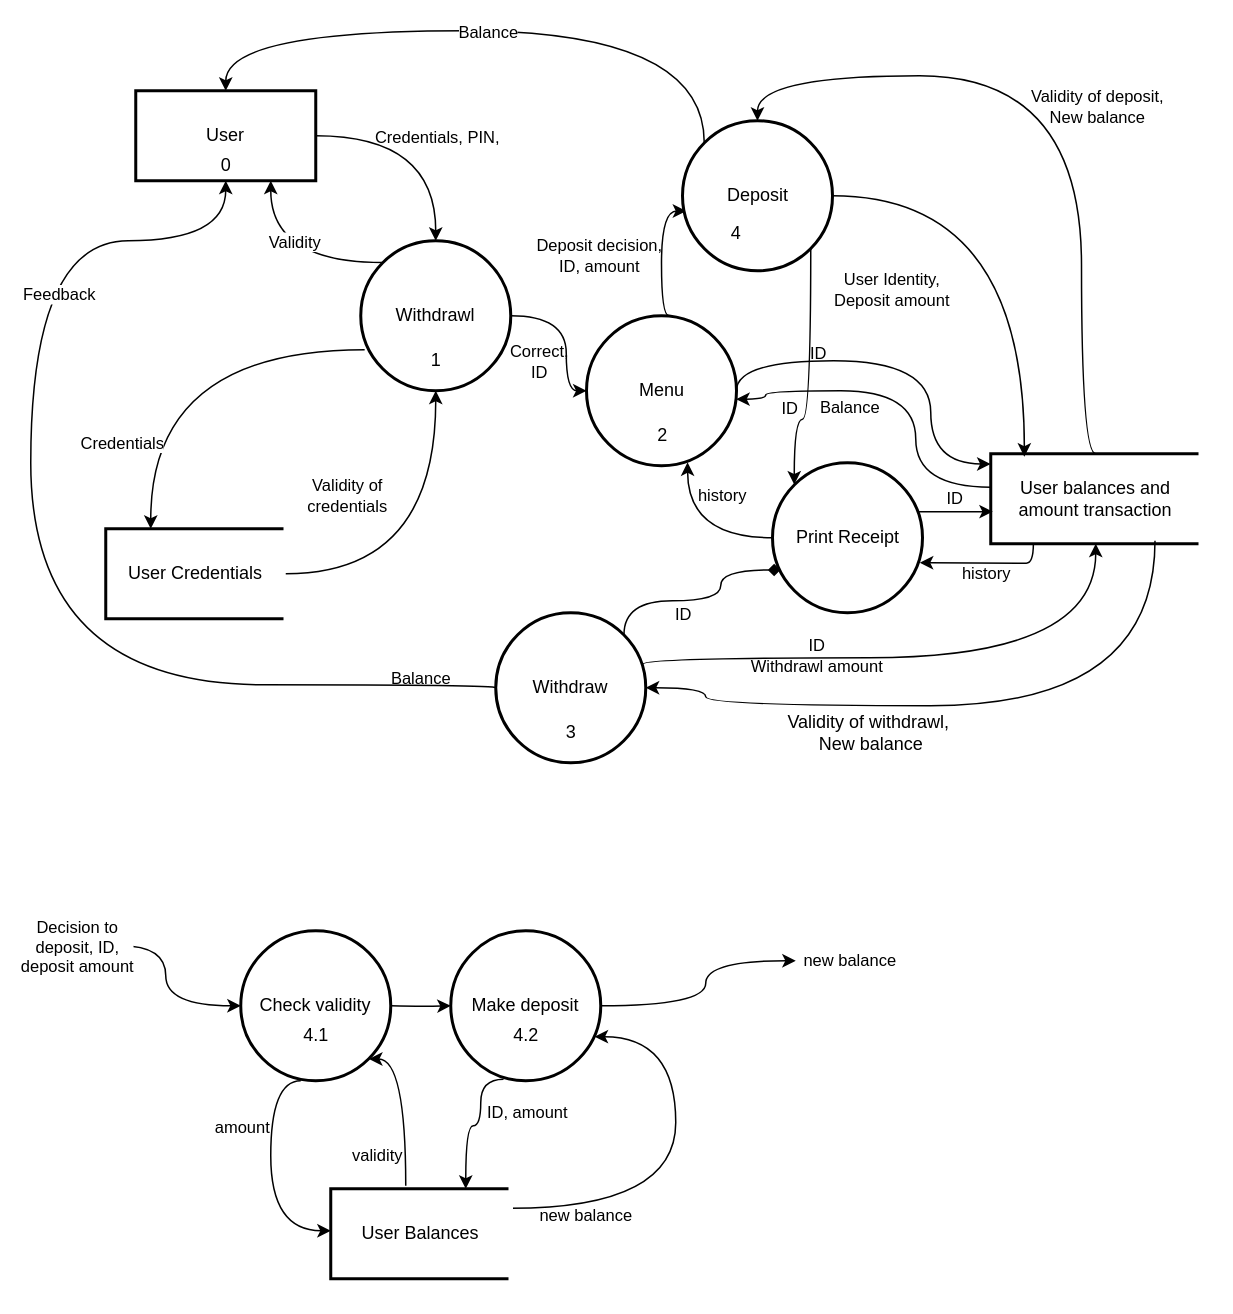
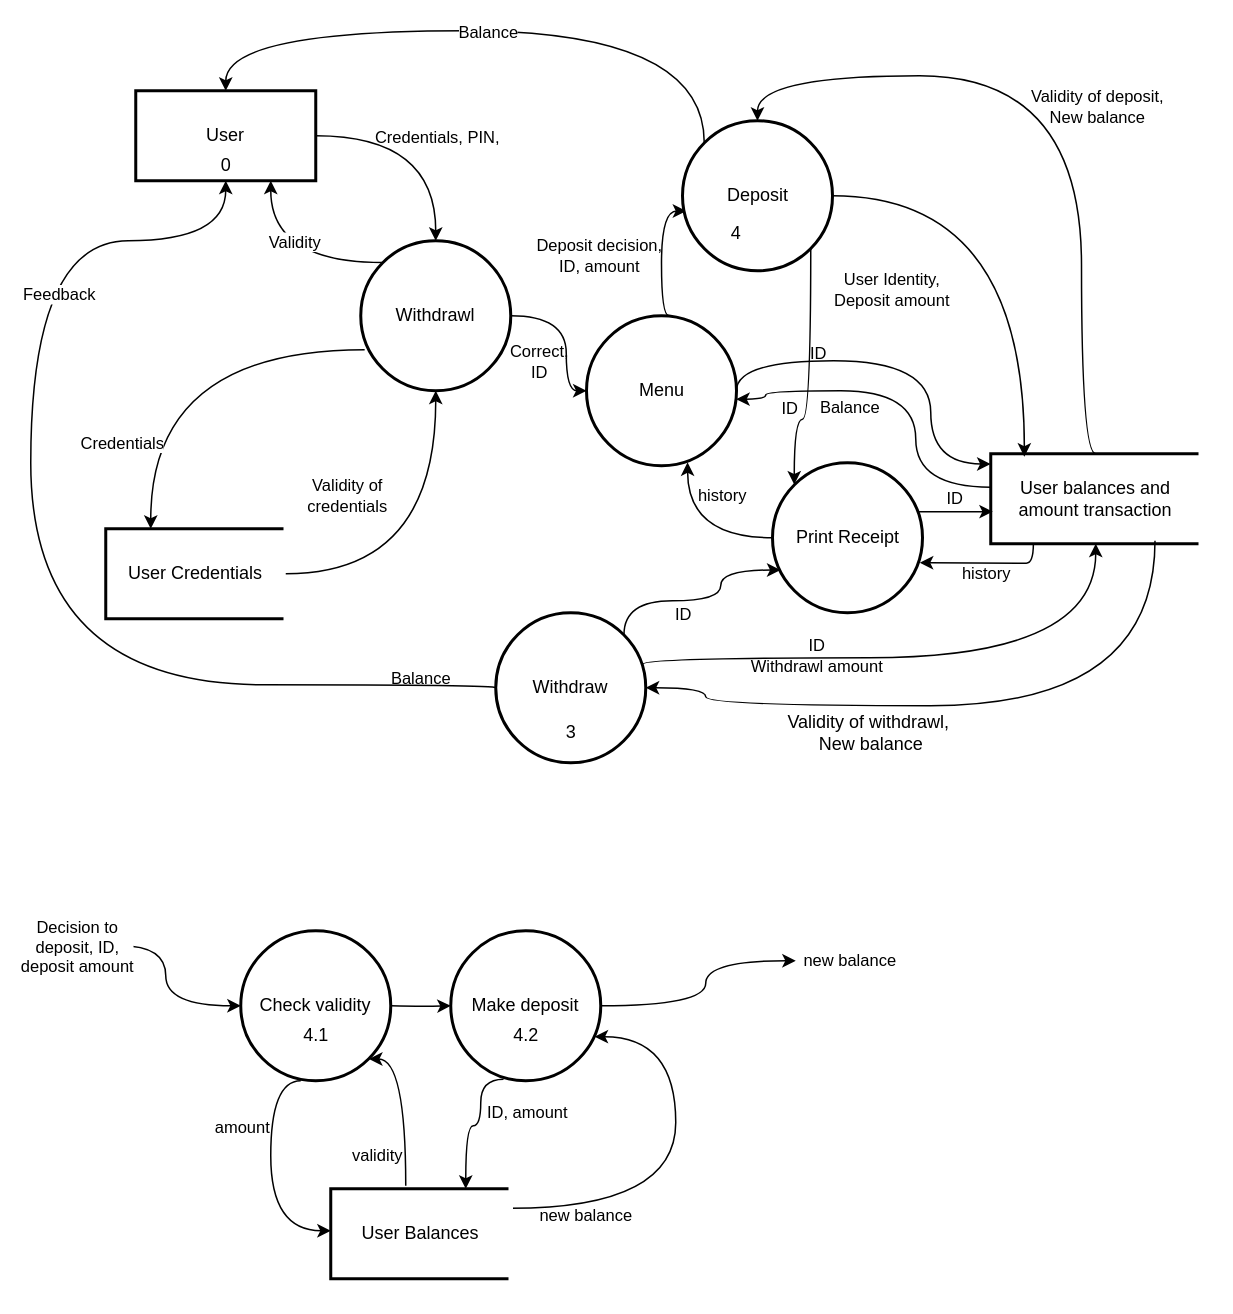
(436, 361) -> none
(662, 436) -> none
(768, 570) -> (769, 570)
